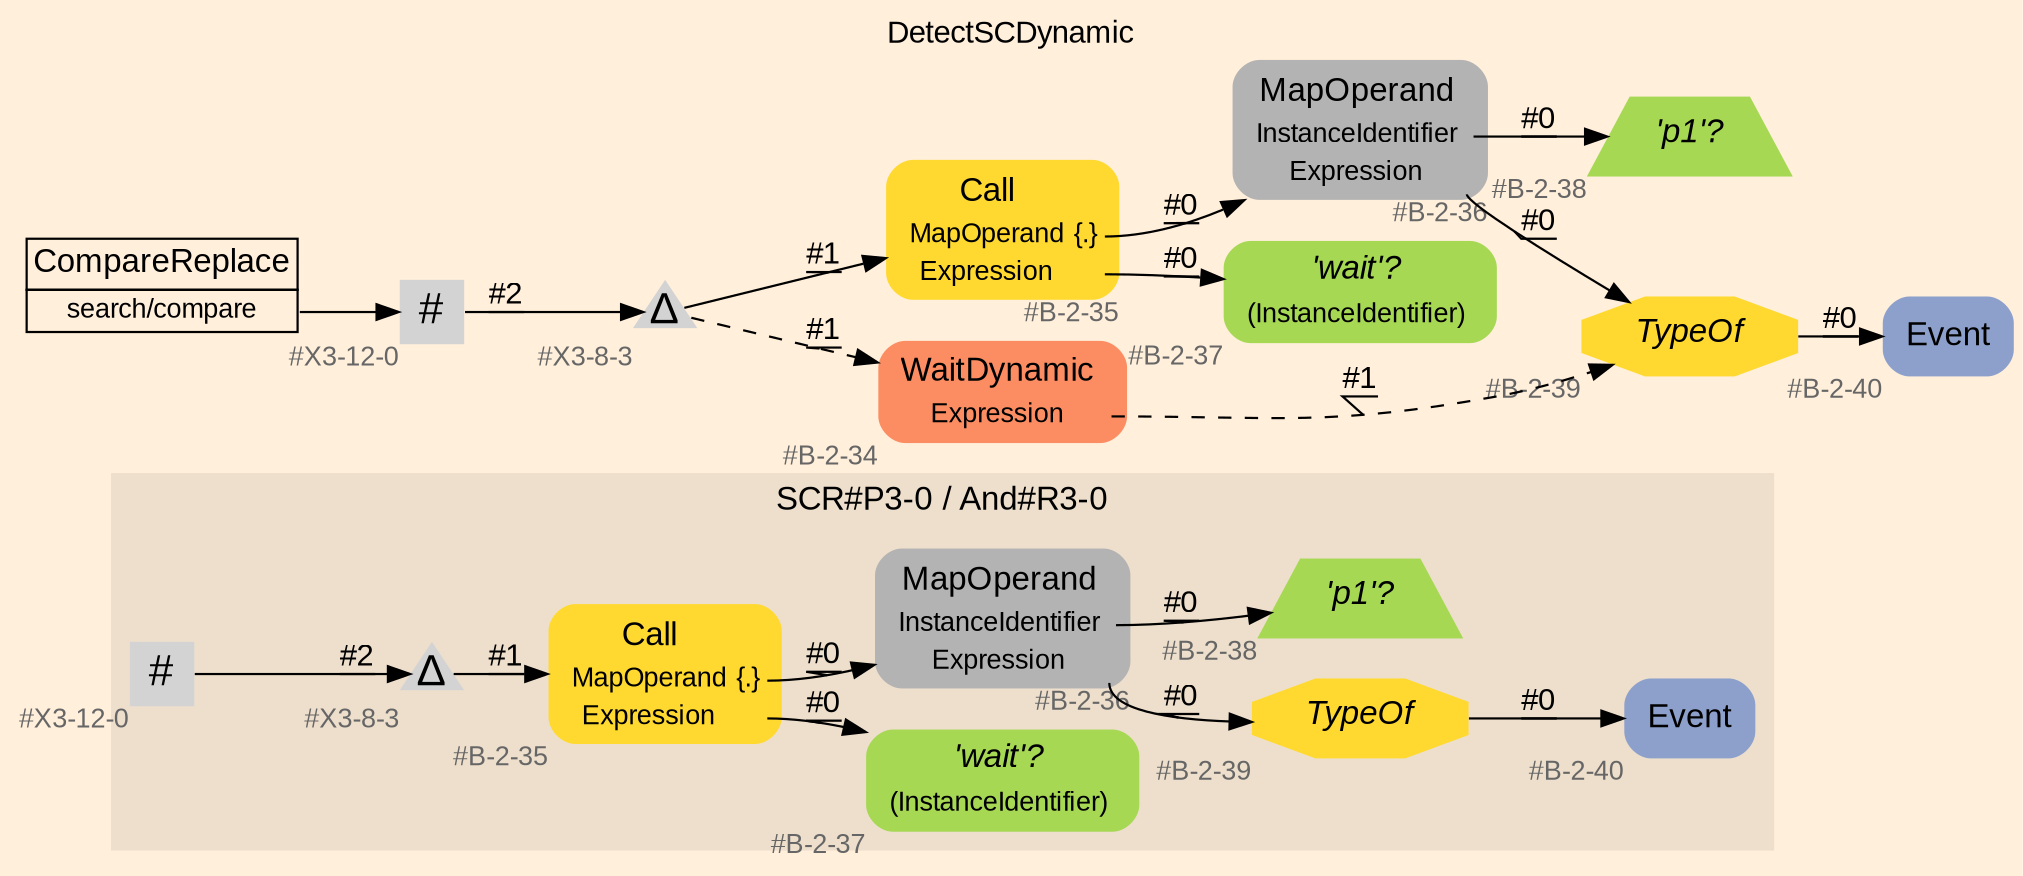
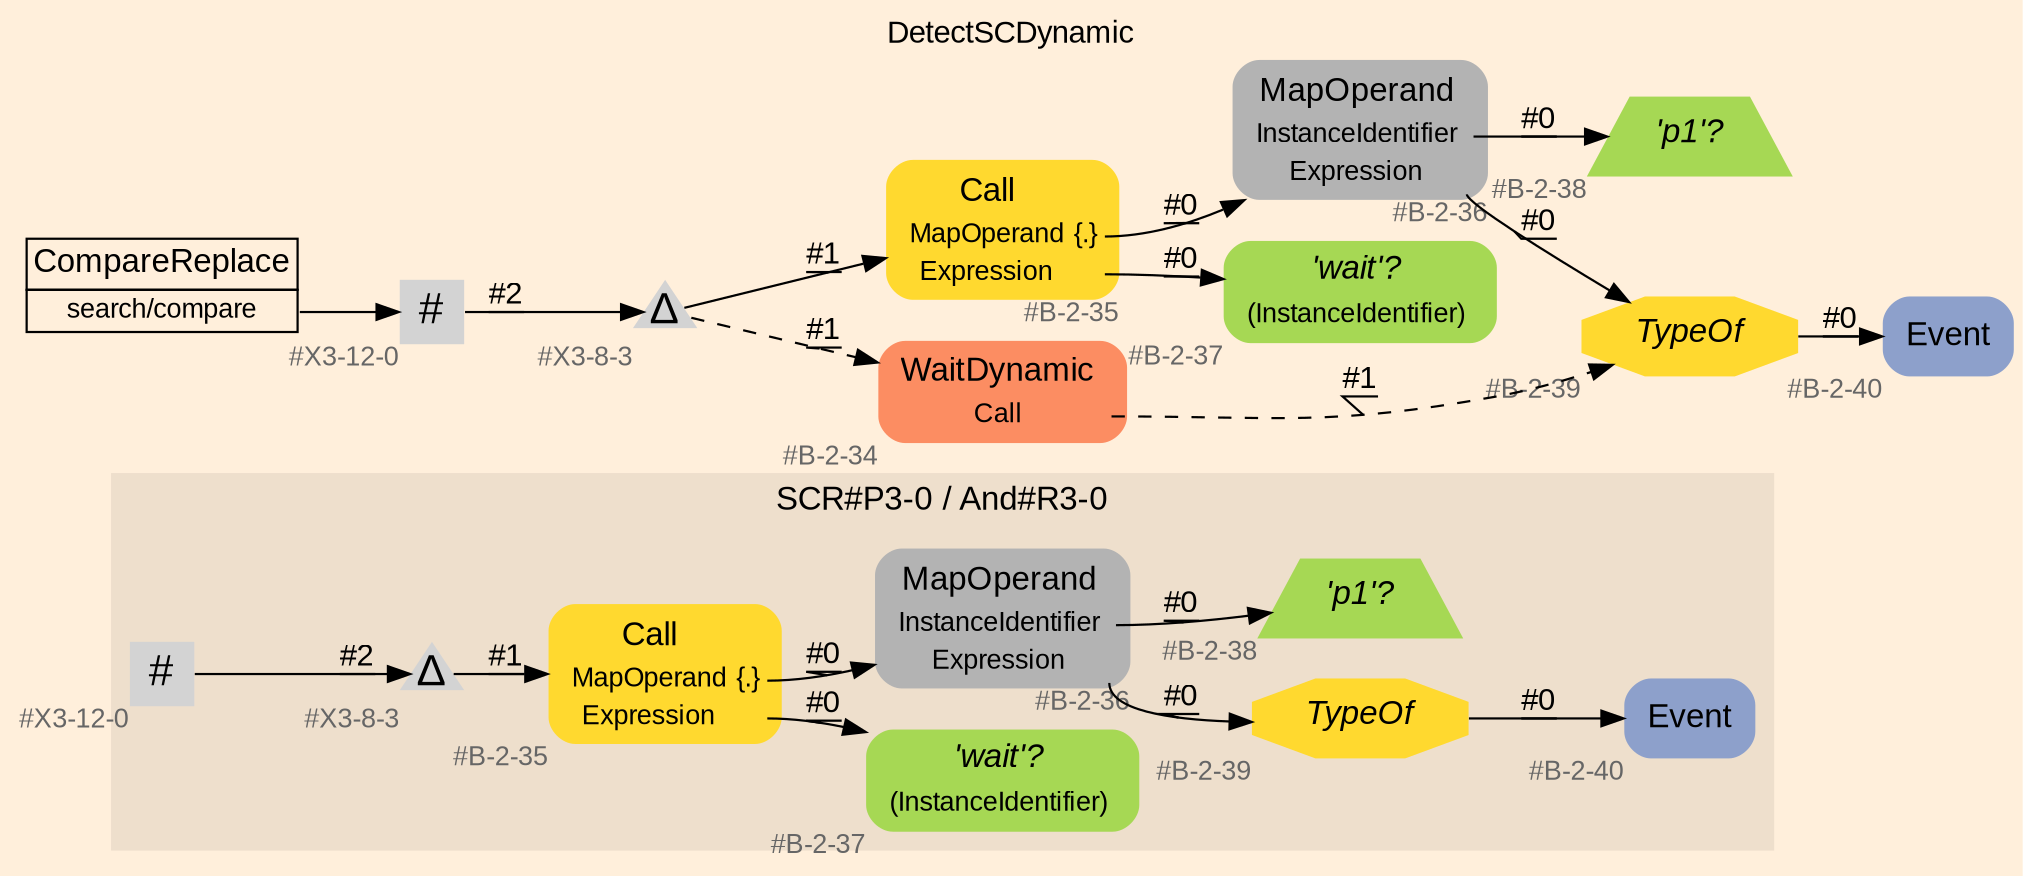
(998, 414) -> (998, 414)
